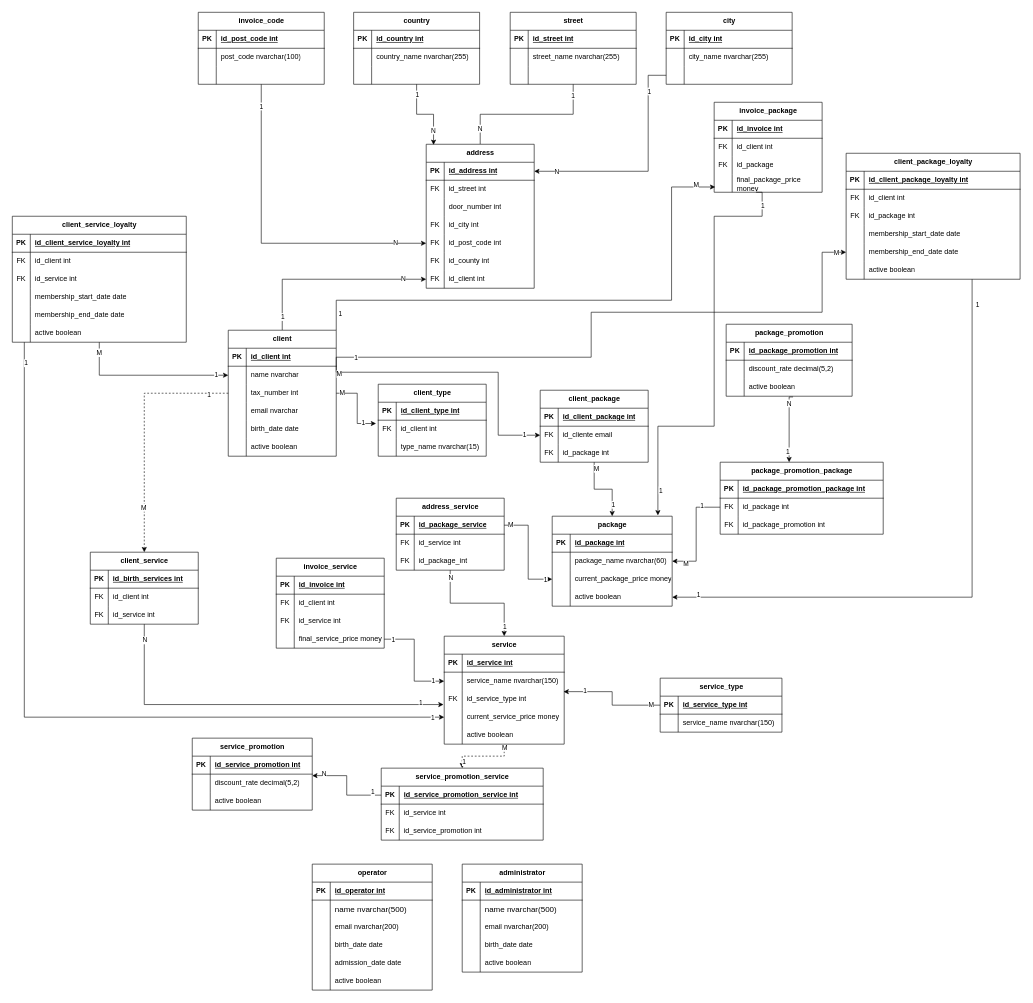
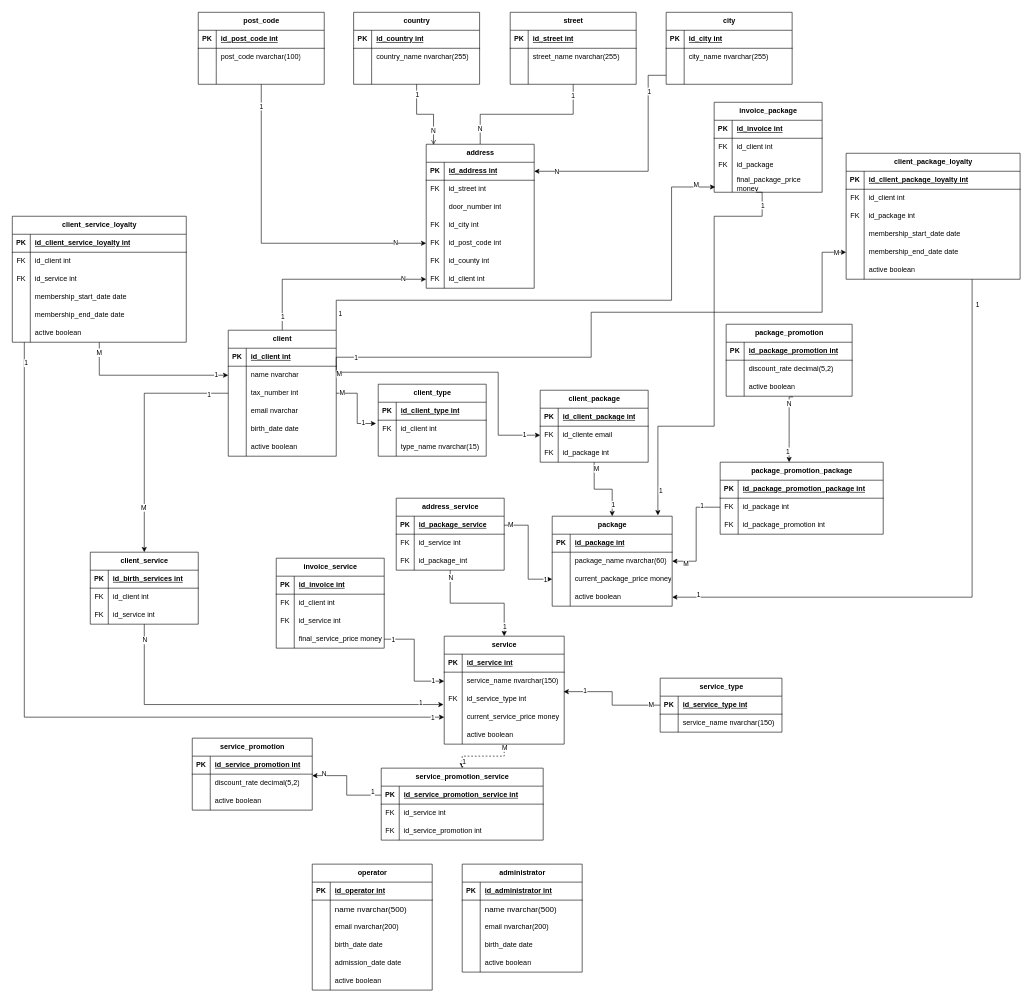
(262, 21) -> (262, 21)
(434, 139) -> (434, 141)
(144, 429) -> (144, 429)
